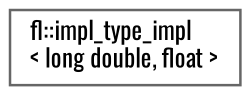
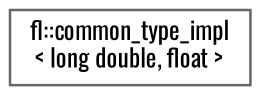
(125, 48) -> (130, 48)
